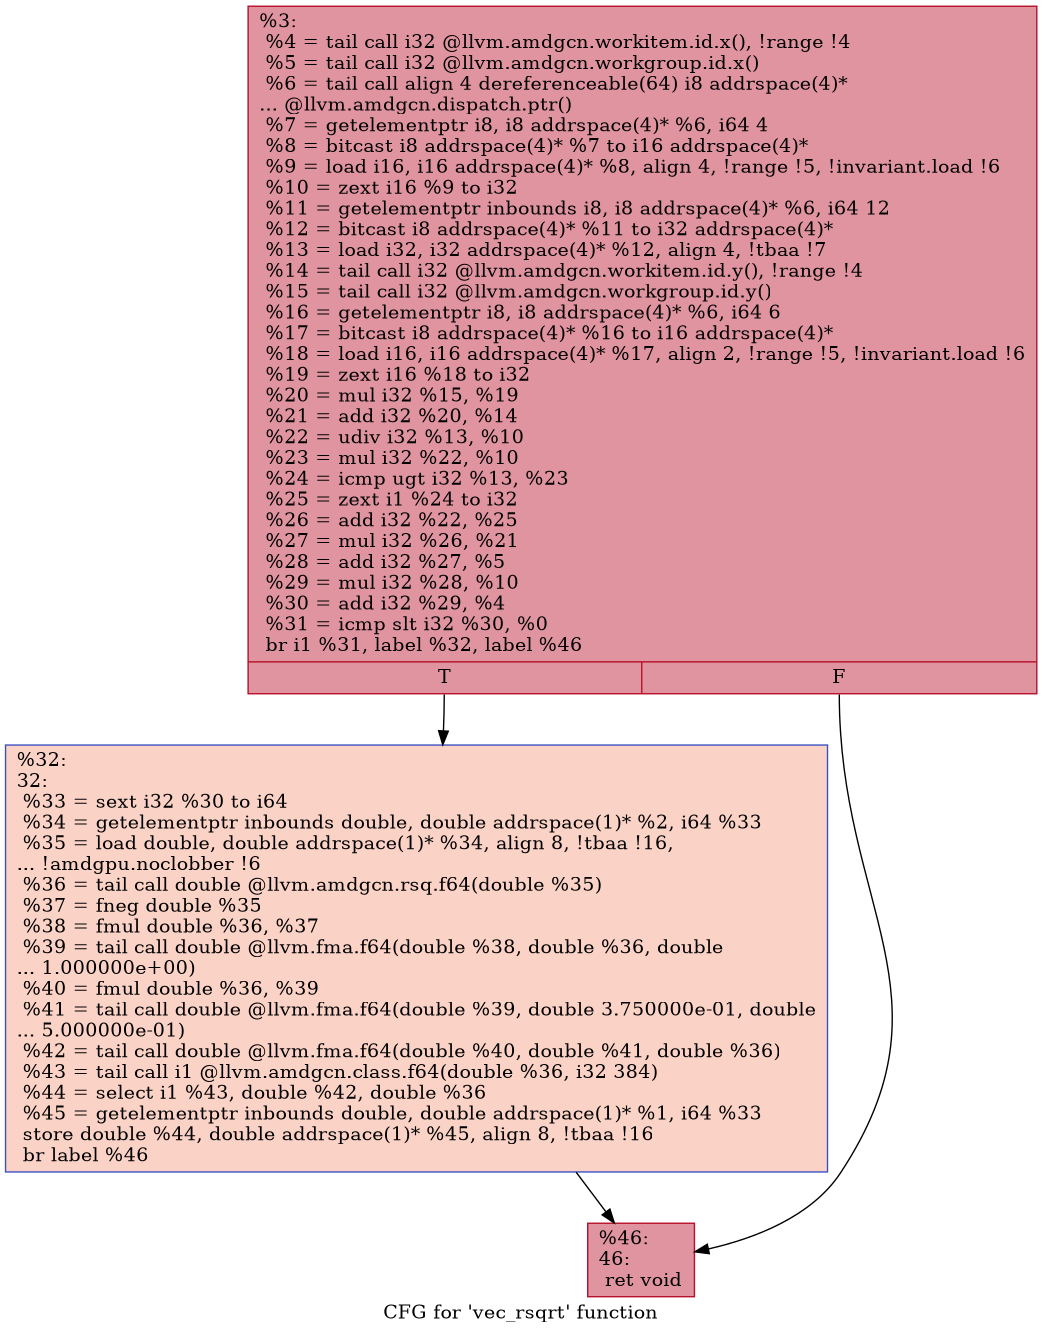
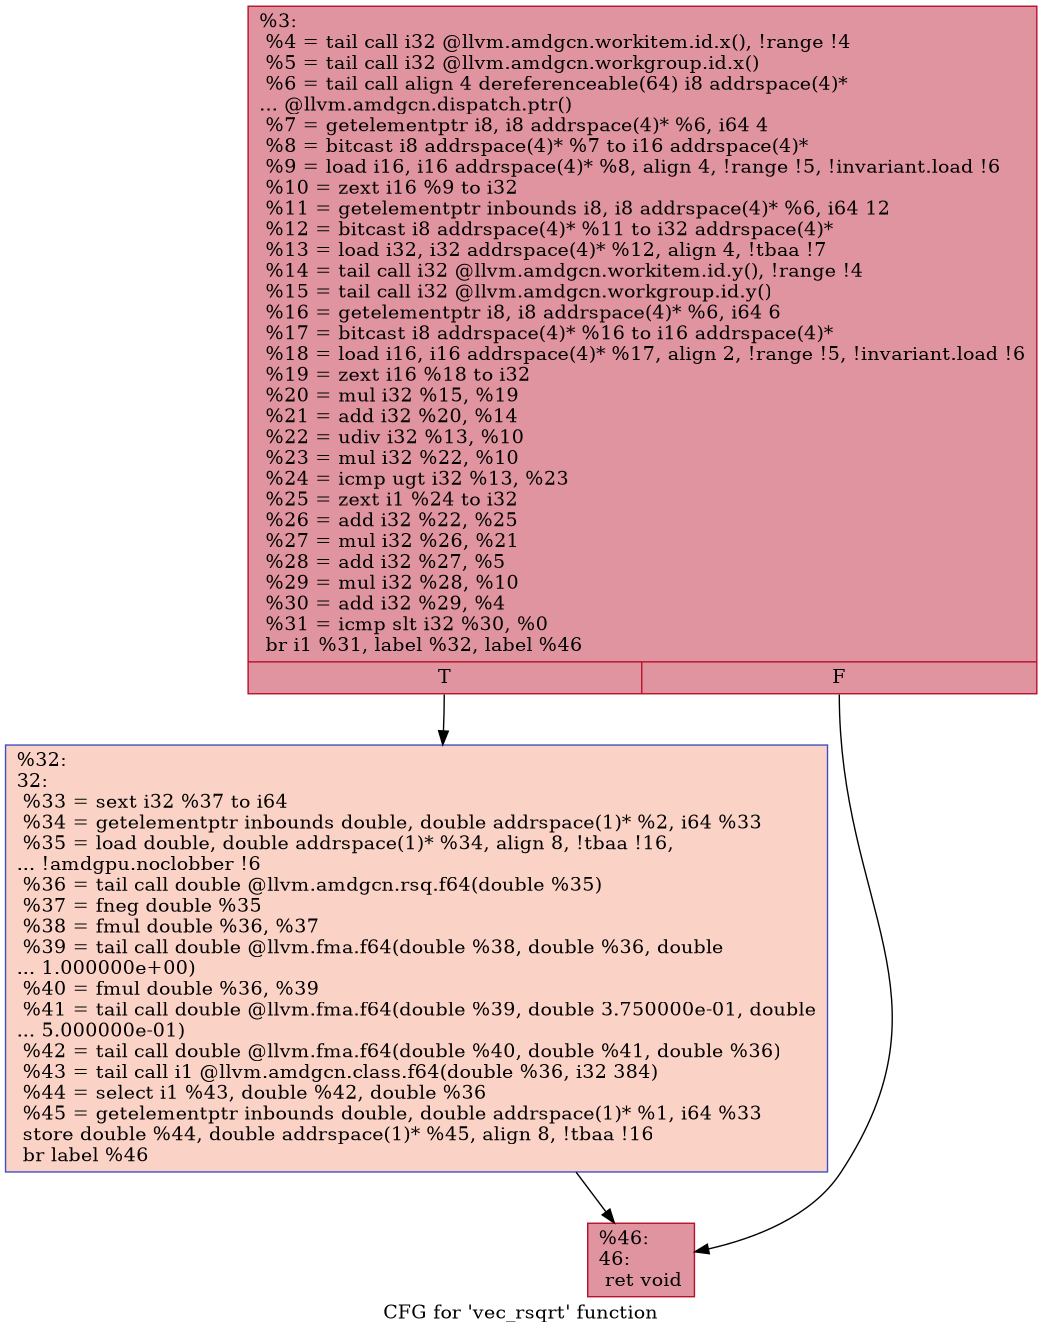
(152, 802) -> (152, 802)
